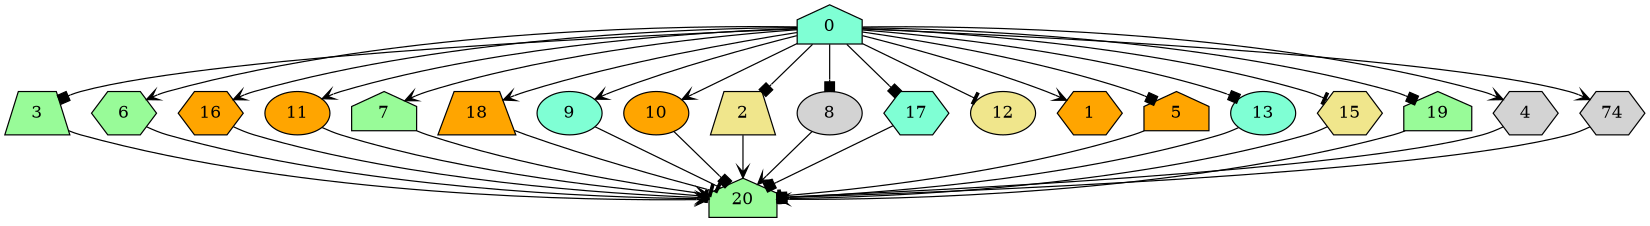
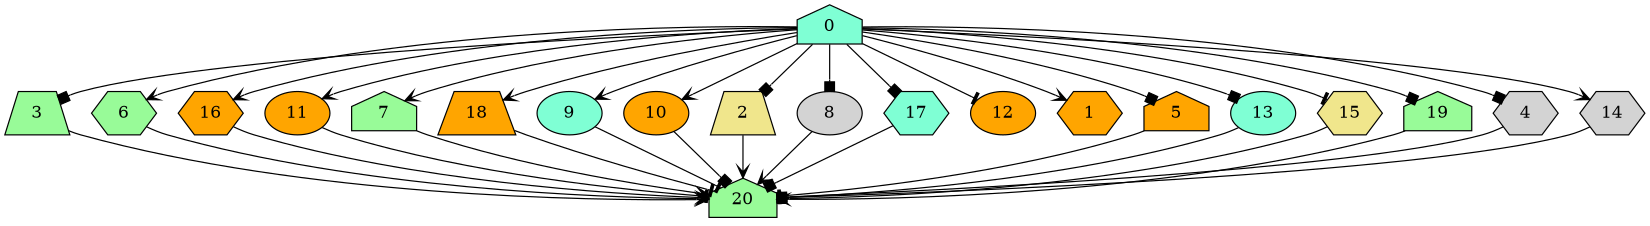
(1132, 36) -> (1132, 36)
(1003, 113) -> (1003, 113)
(1612, 113) -> (1612, 113)
